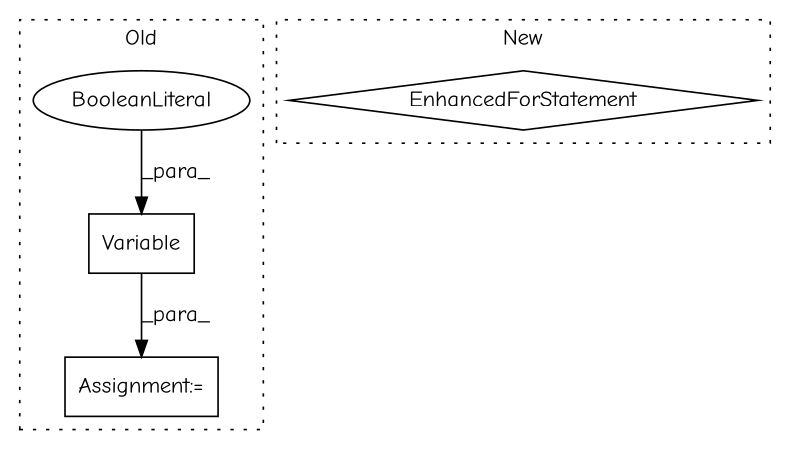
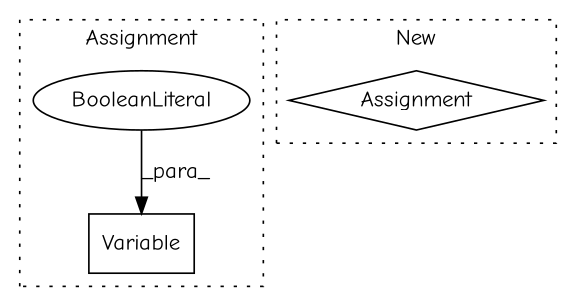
(142, 39) -> (142, 39)
(523, 100) -> (416, 100)
(142, 387) -> none
